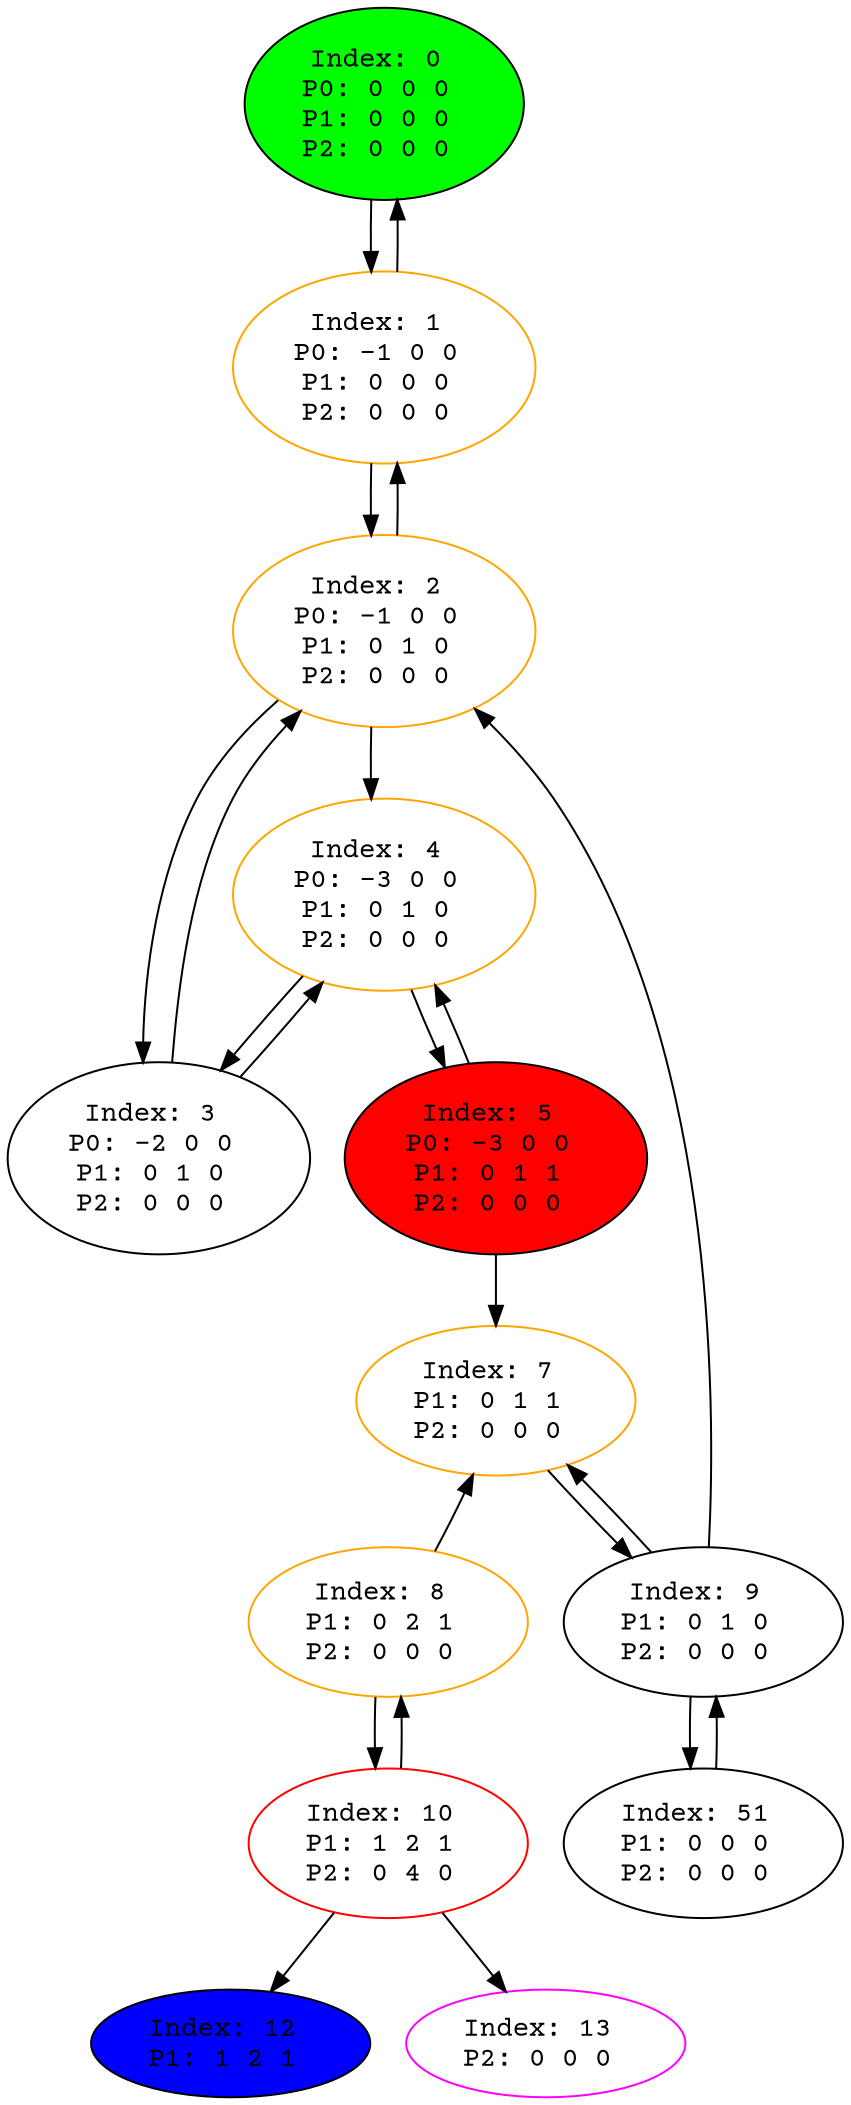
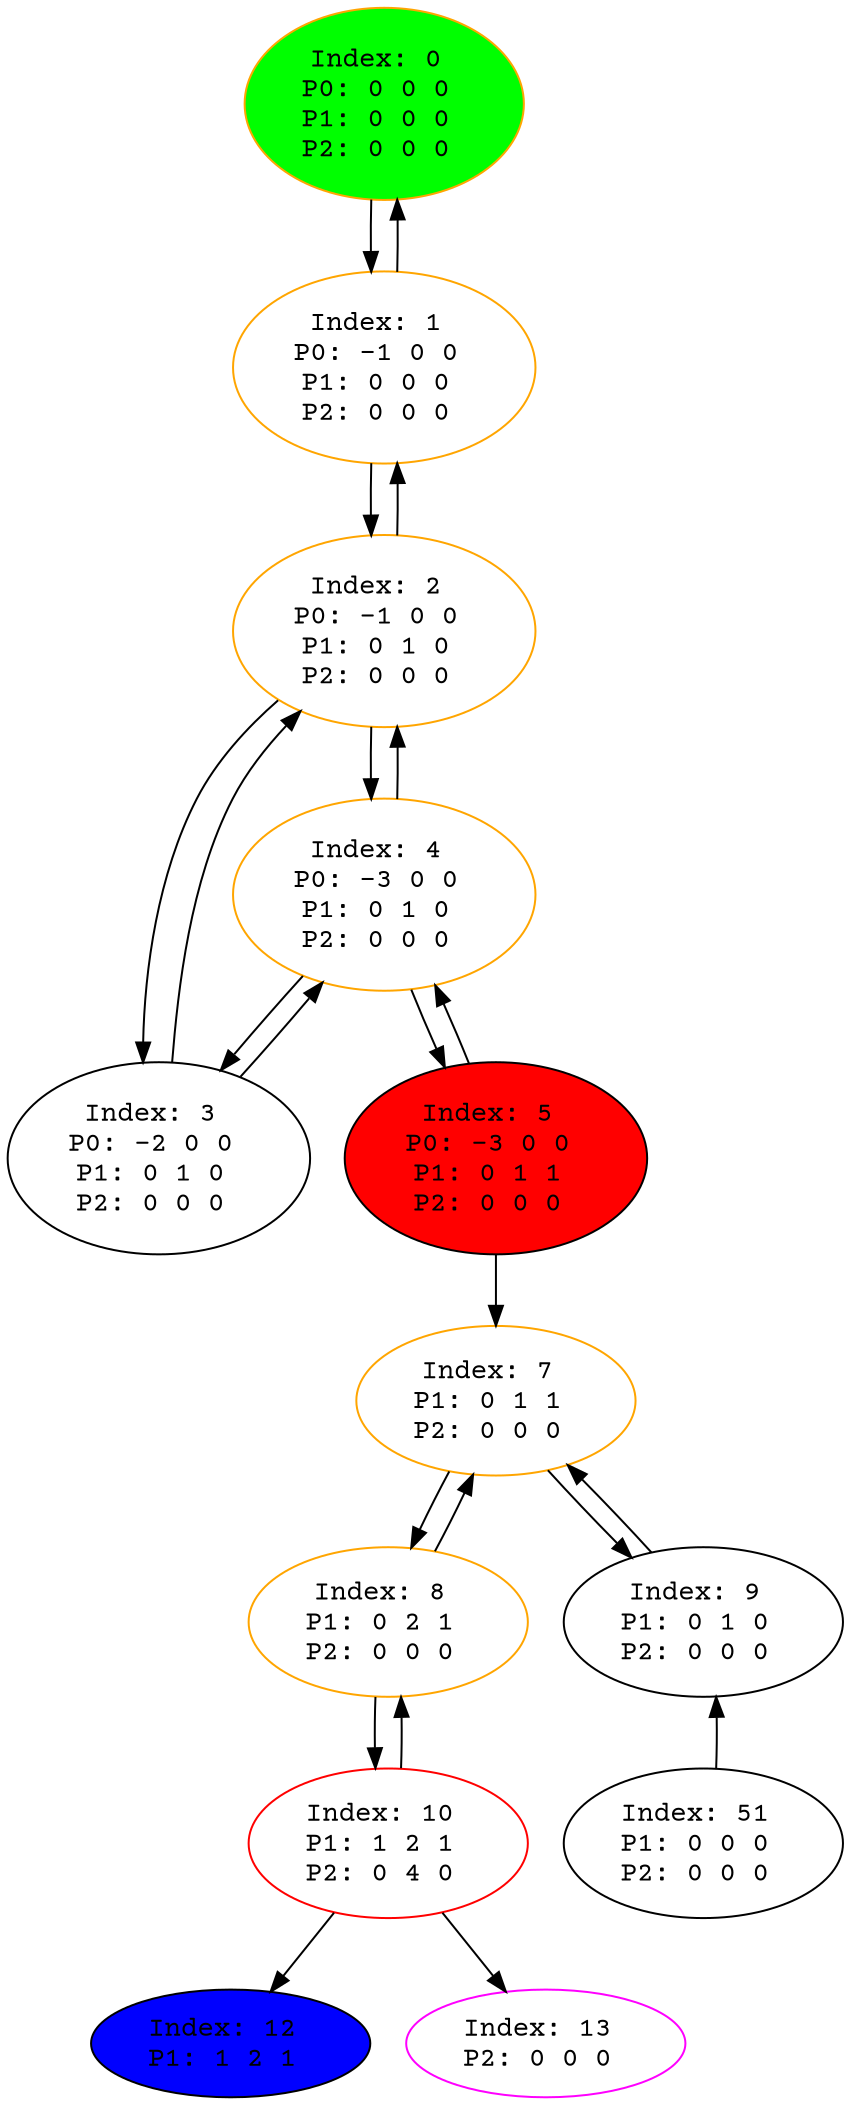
(384, 104) -> (384, 104)
(678, 1111) -> (398, 773)
none -> (434, 1500)
(690, 1722) -> none
